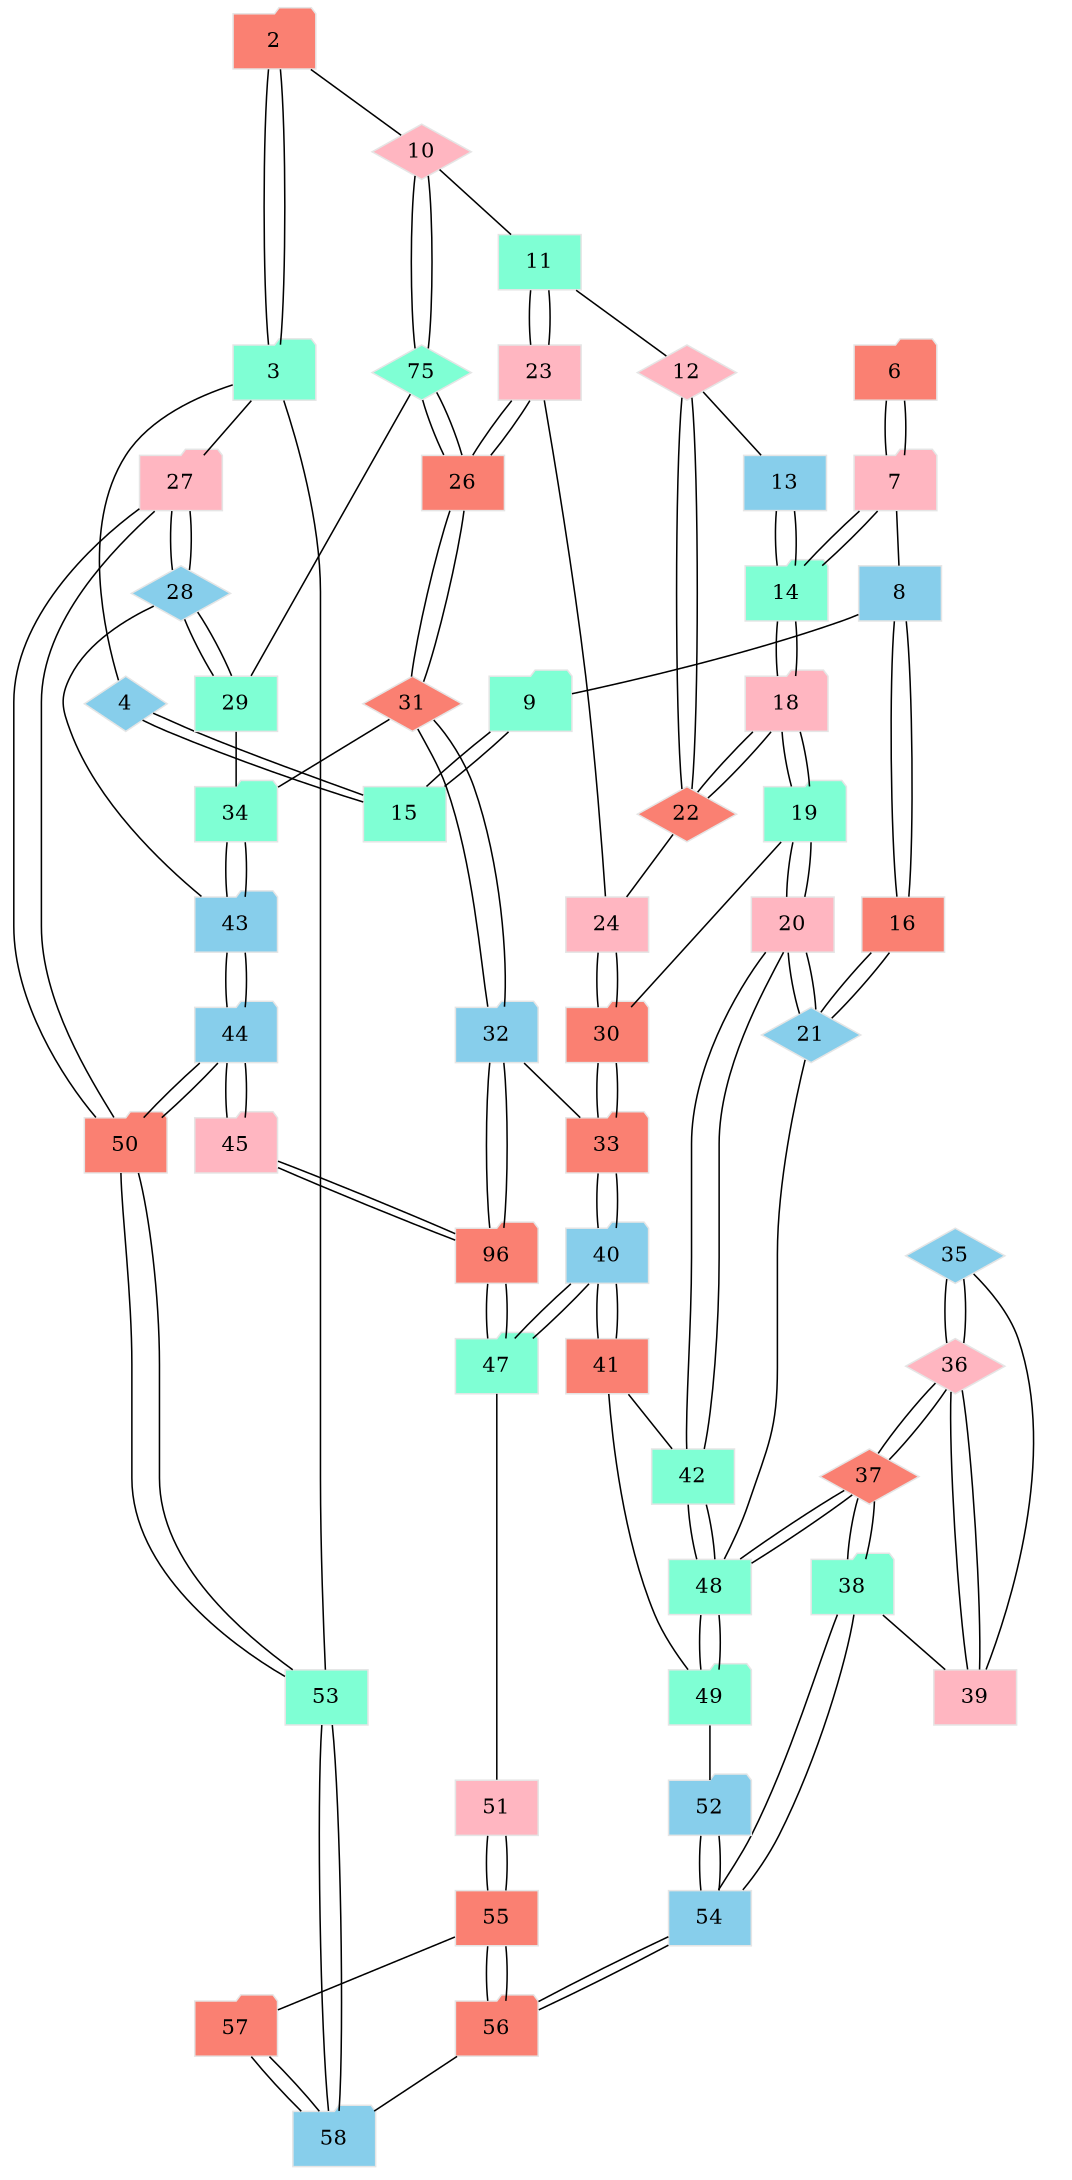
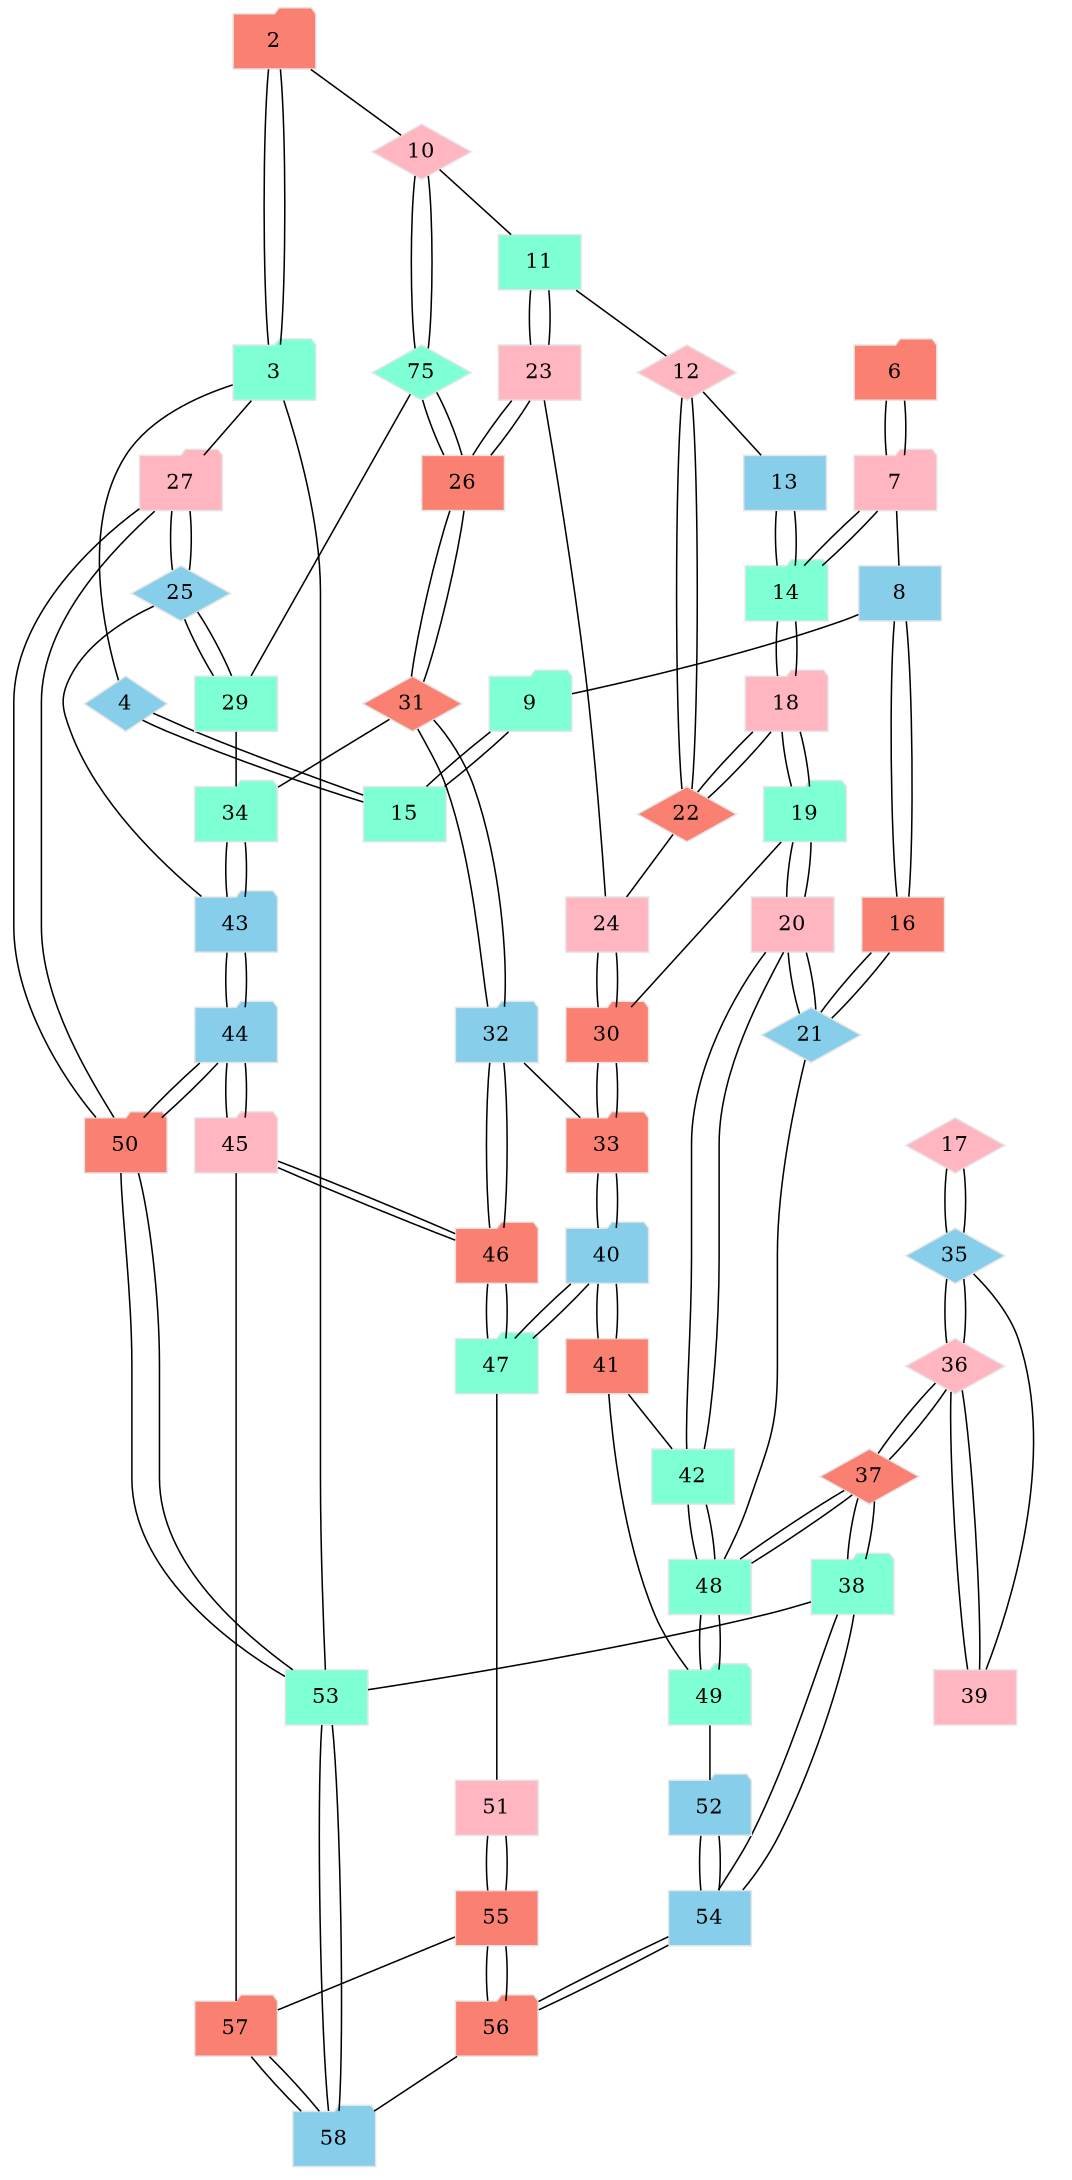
(181, 593) -> (181, 593)
none -> (955, 1145)
(497, 1256) -> (497, 1256)
none -> (236, 1587)
(914, 1642) -> (591, 1652)
